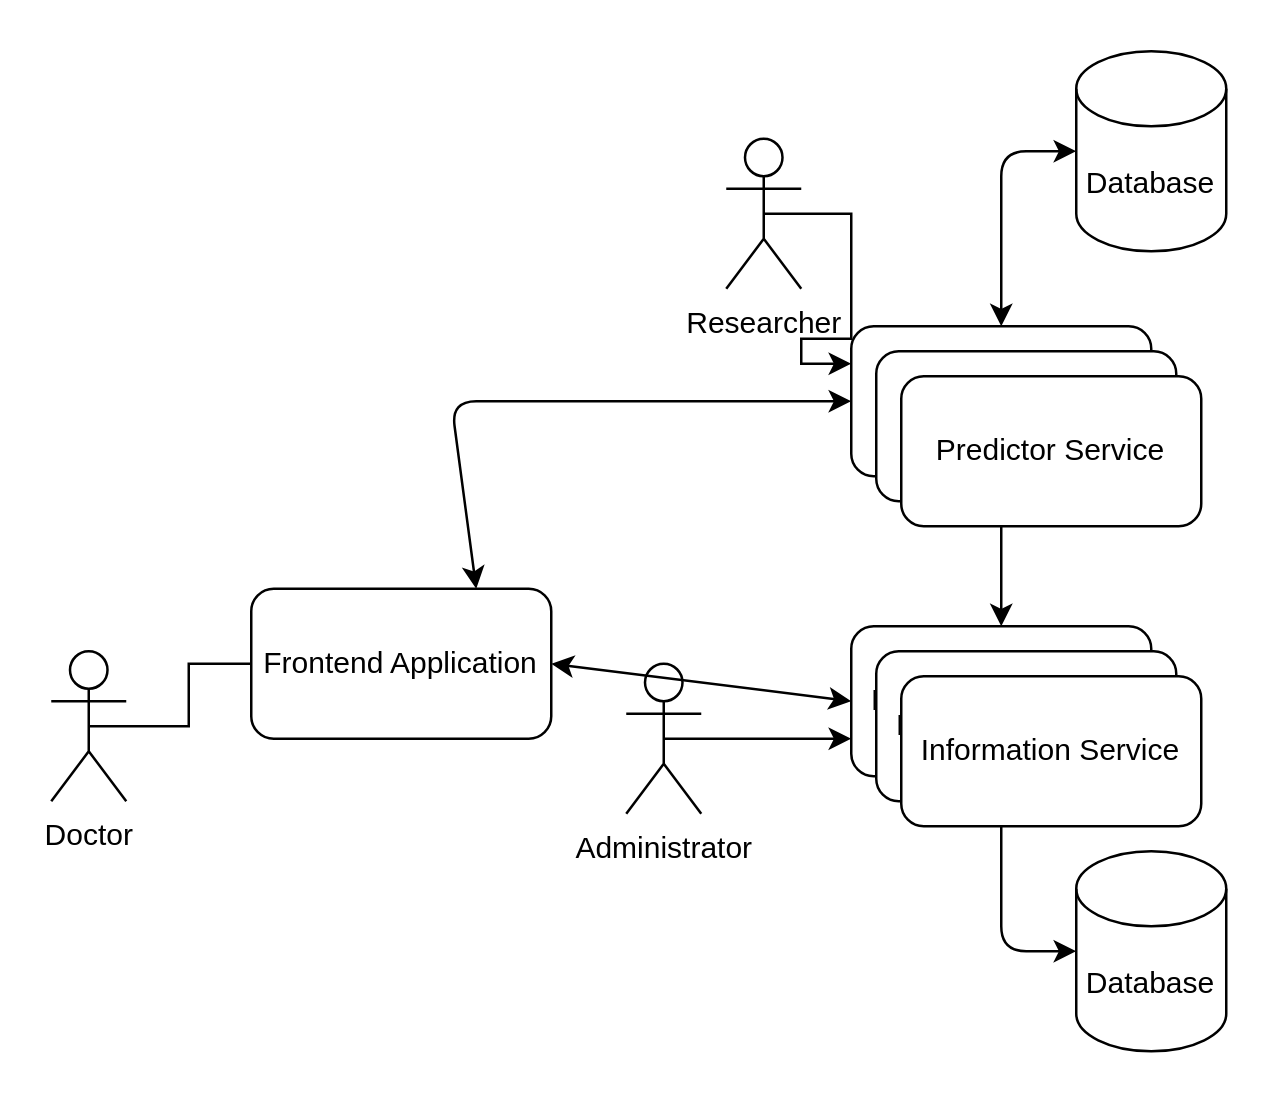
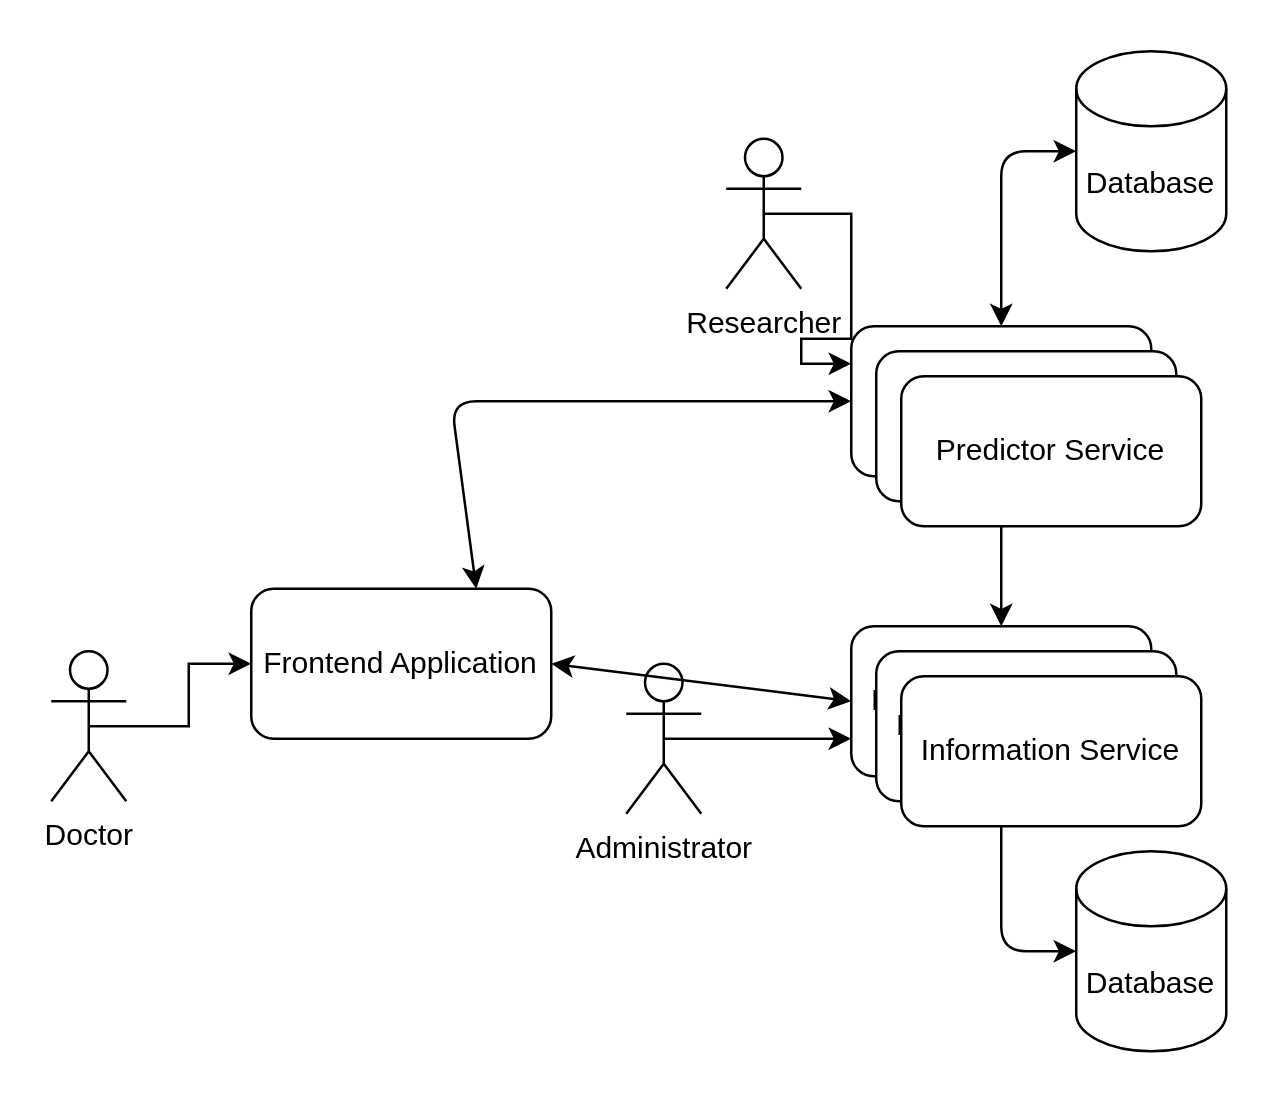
(240, 664) -> (233, 664)
